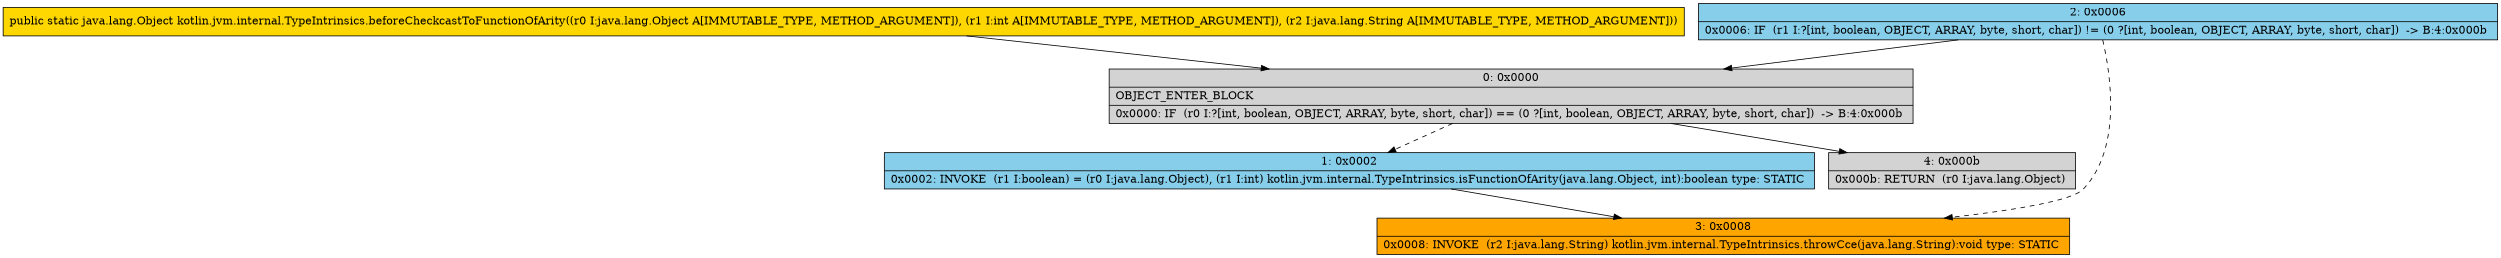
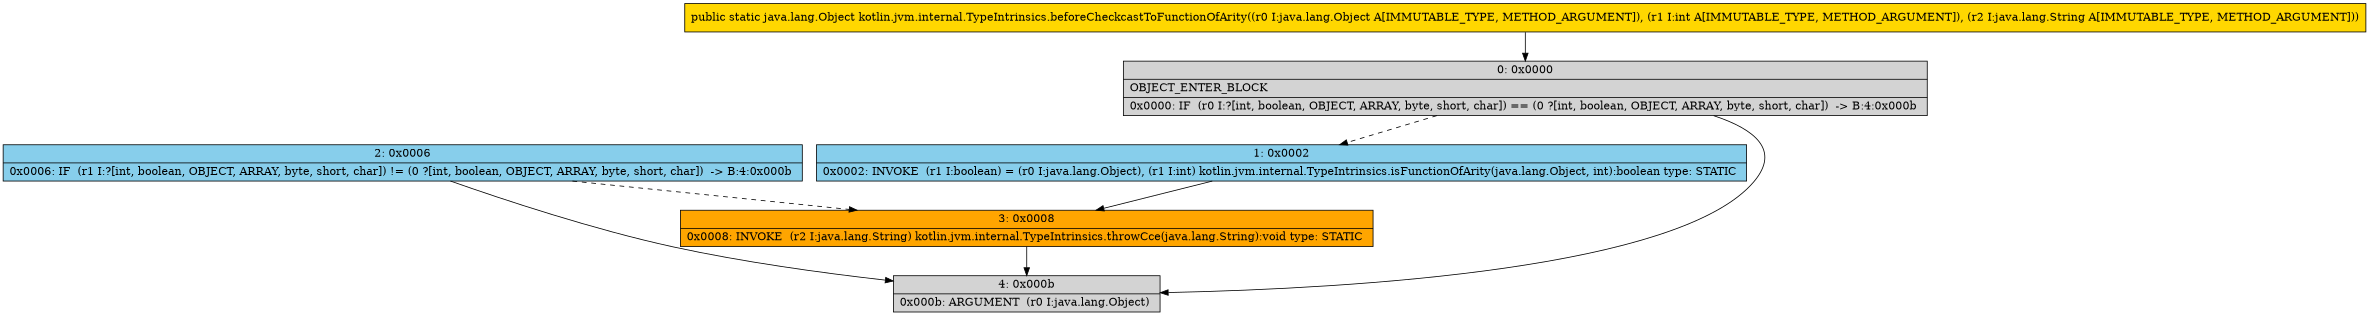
(1845, 54) -> (665, 245)
(1952, 179) -> (1027, 303)
none -> (1027, 257)
